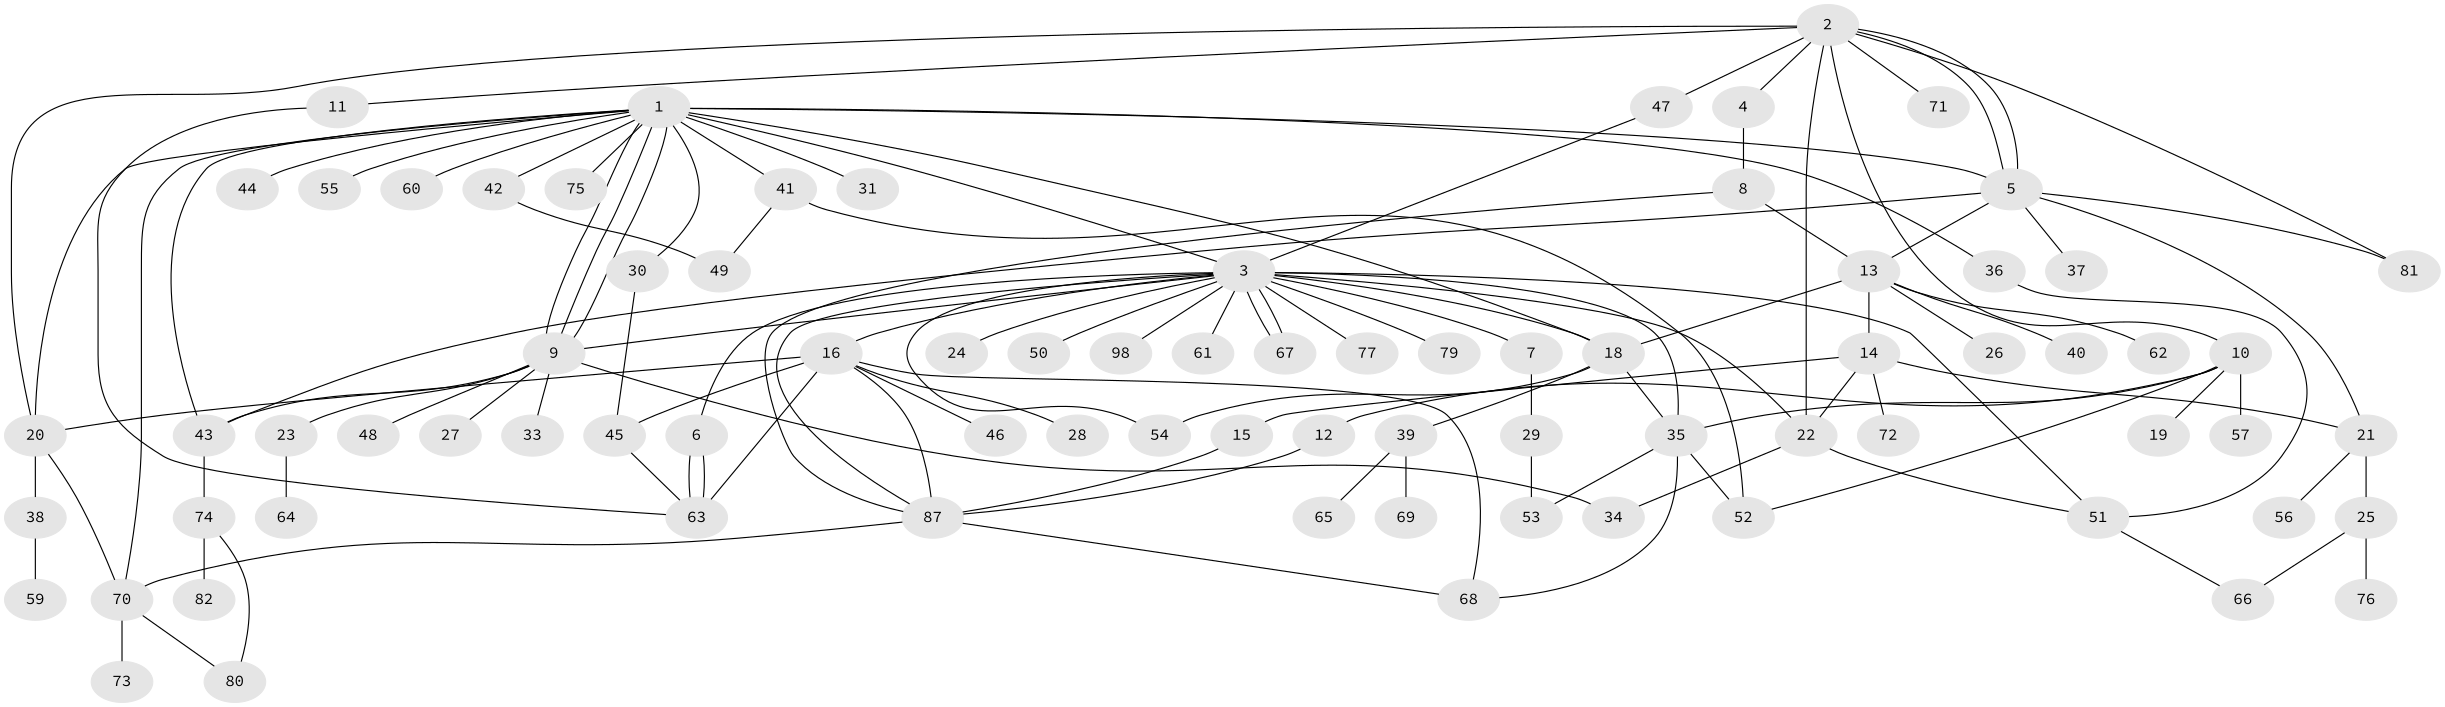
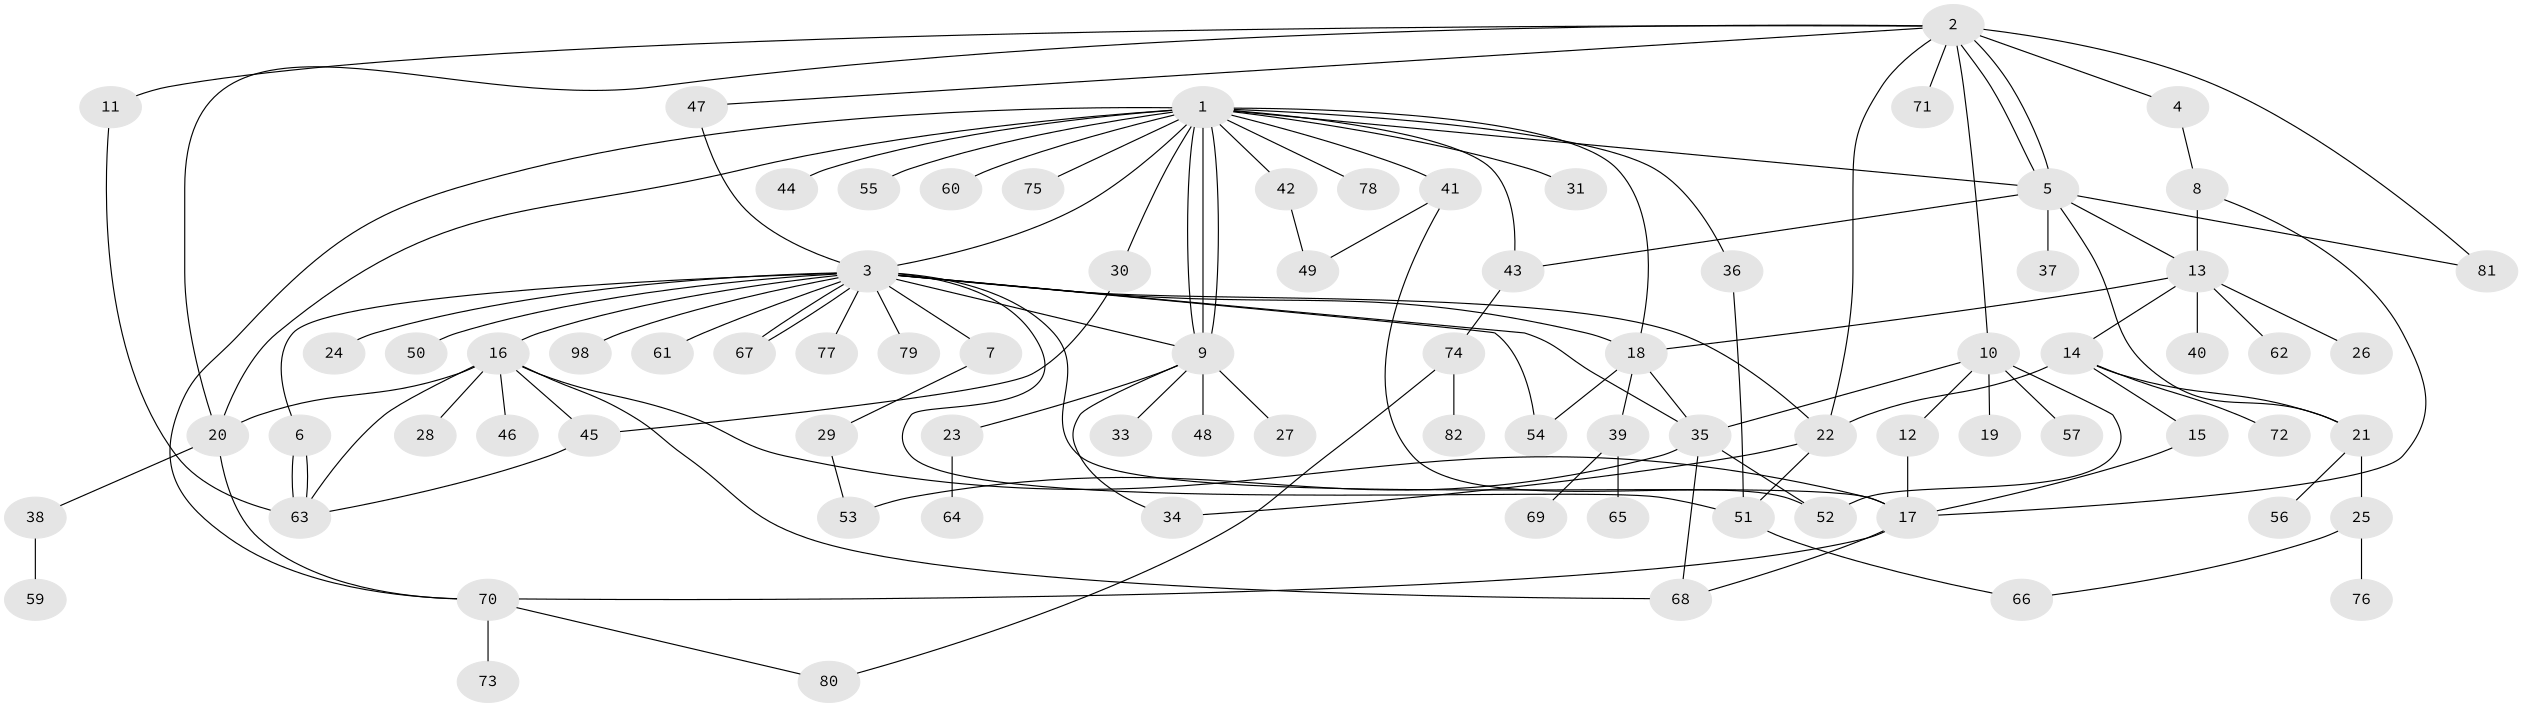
none -> (1368, 189)
(378, 393) -> none
(933, 518) -> (1908, 518)
